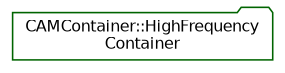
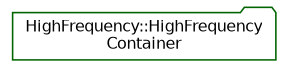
(143, 36) -> (144, 36)
